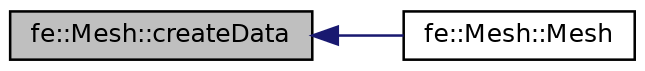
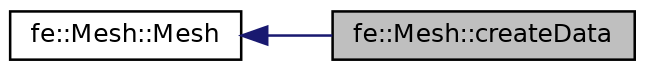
(371, 36) -> (300, 36)
